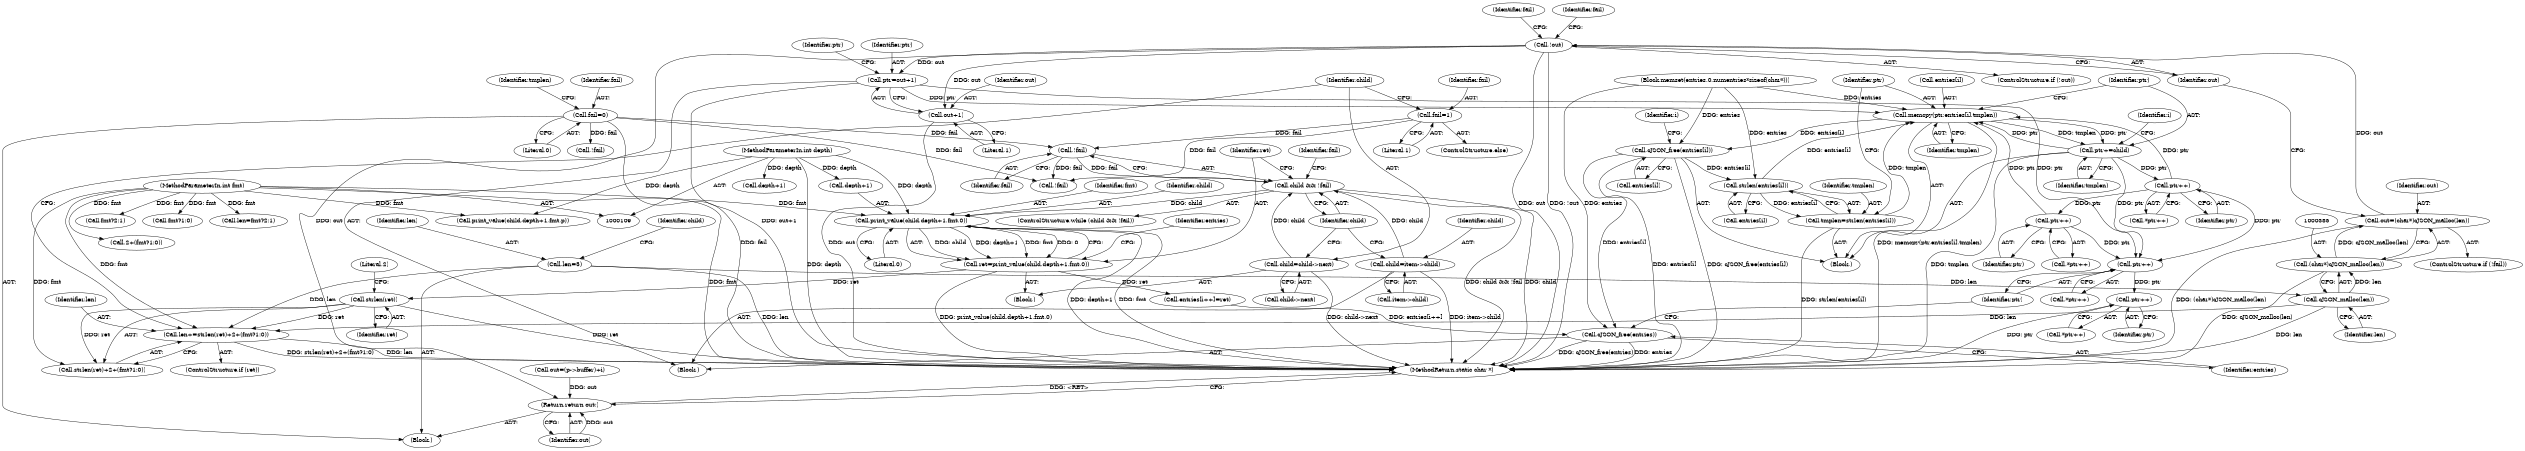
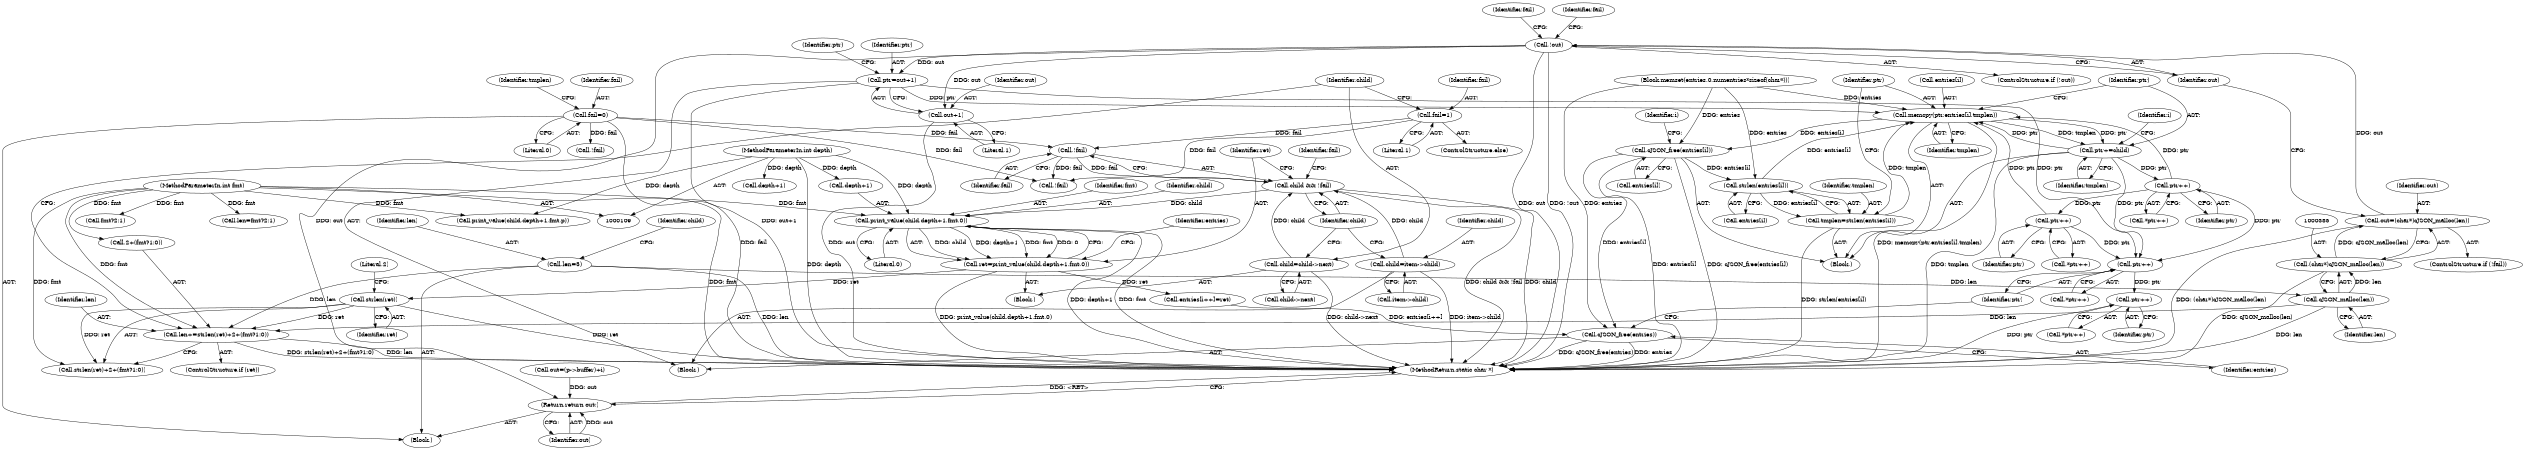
(173, 221) -> none
(1076, 221) -> none
(146, 351) -> (175, 287)
